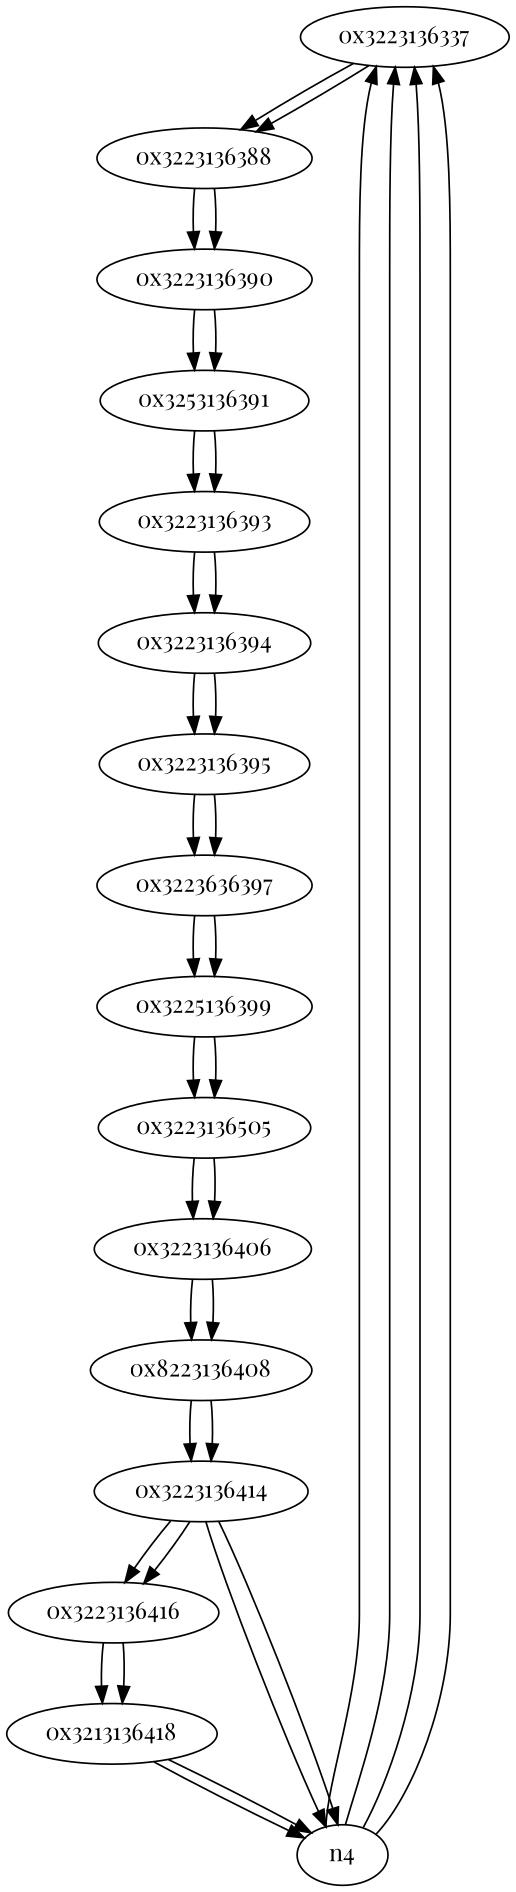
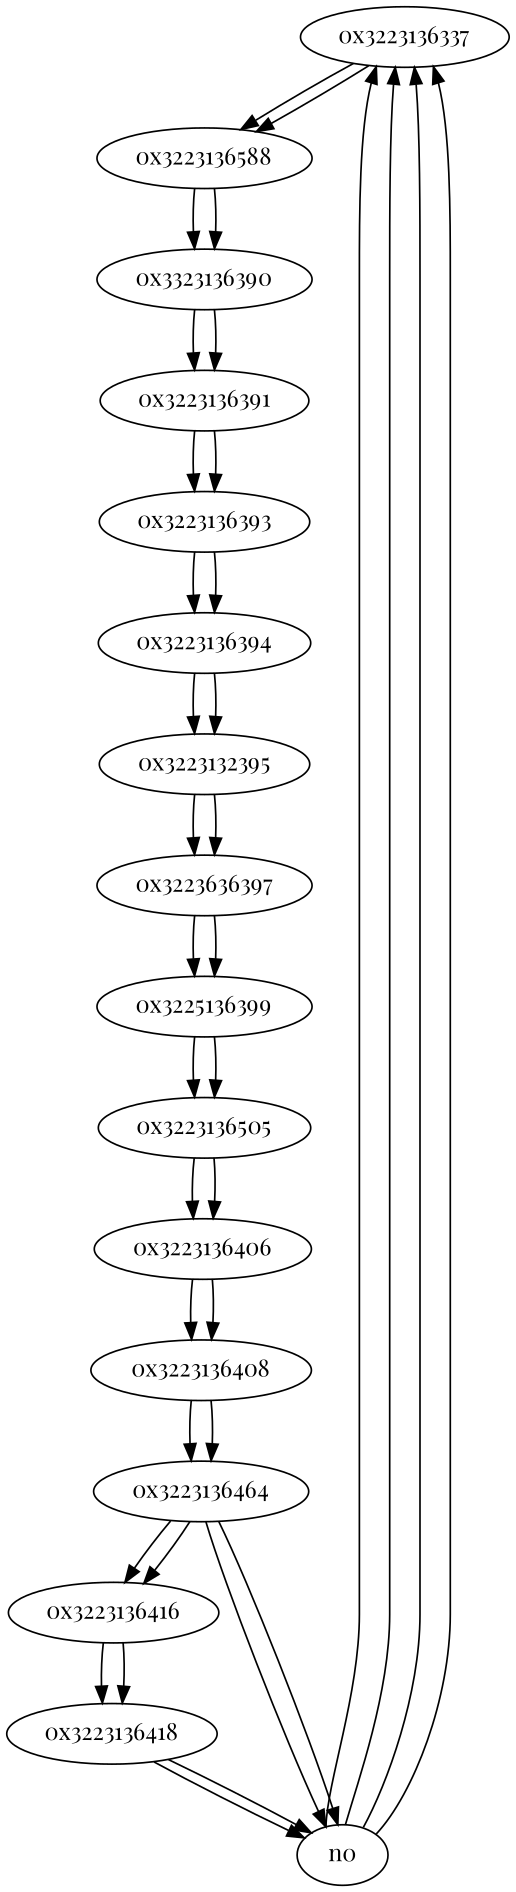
(205, 158) -> (205, 158)
(205, 279) -> (205, 279)
(205, 401) -> (205, 401)
(205, 764) -> (205, 764)
(201, 1370) -> (201, 1370)
(201, 1491) -> (201, 1491)
(112, 1734) -> (112, 1734)
(343, 1855) -> (343, 1855)
